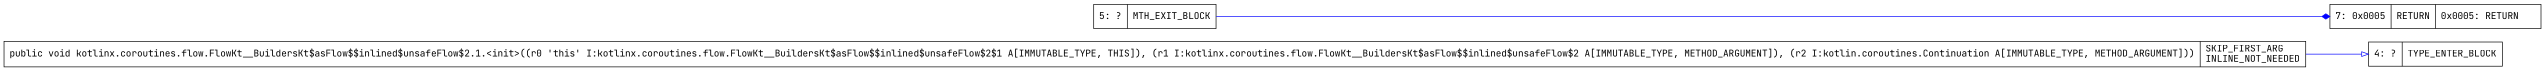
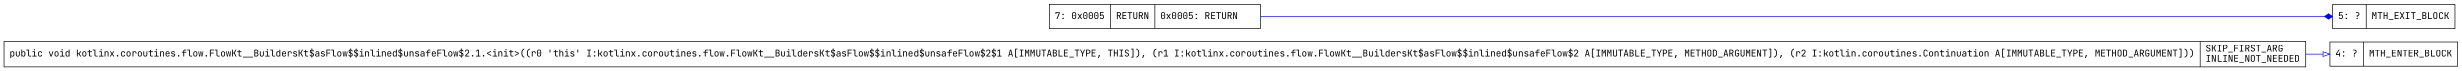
(1769, 16) -> (1792, 16)
(2452, 54) -> (2411, 54)
